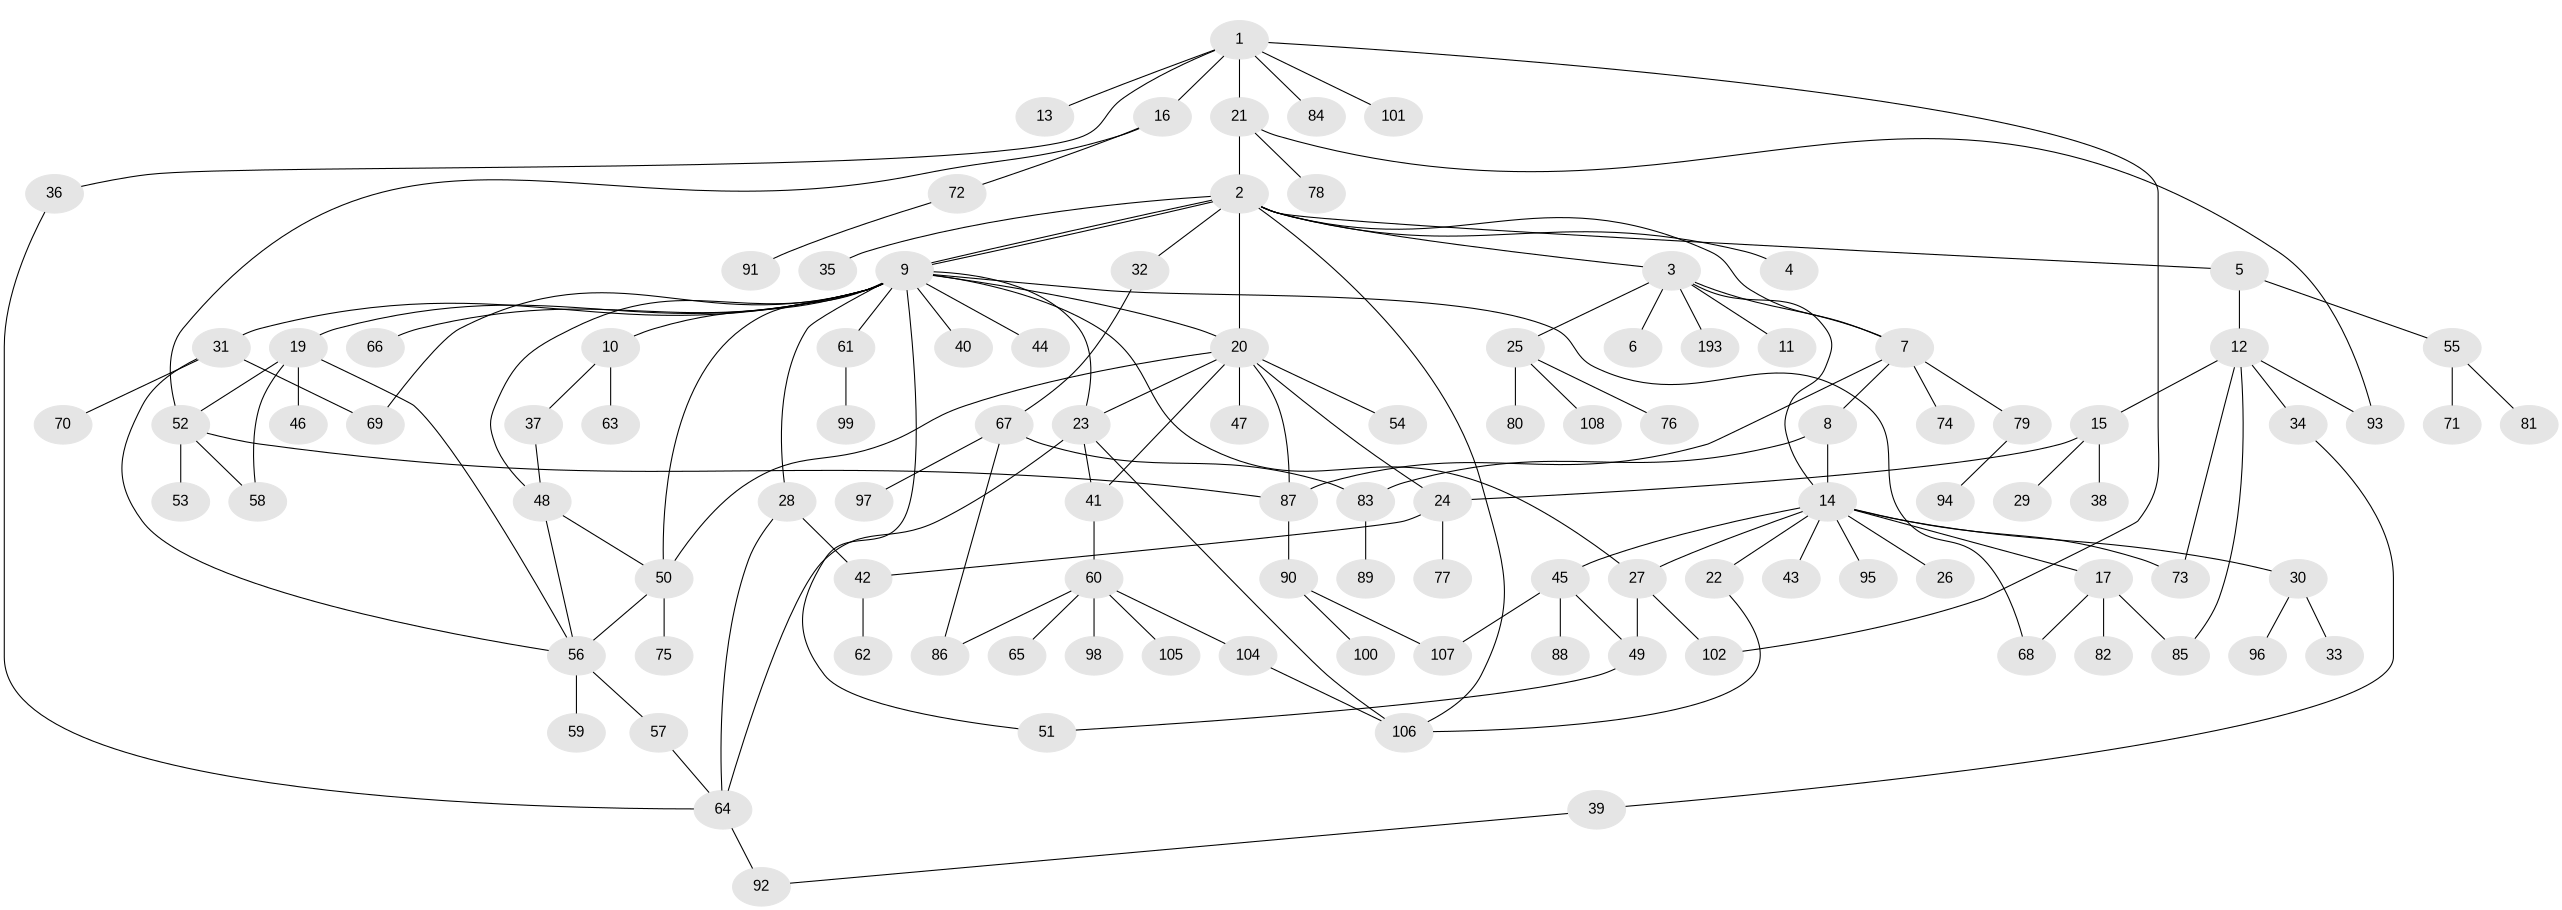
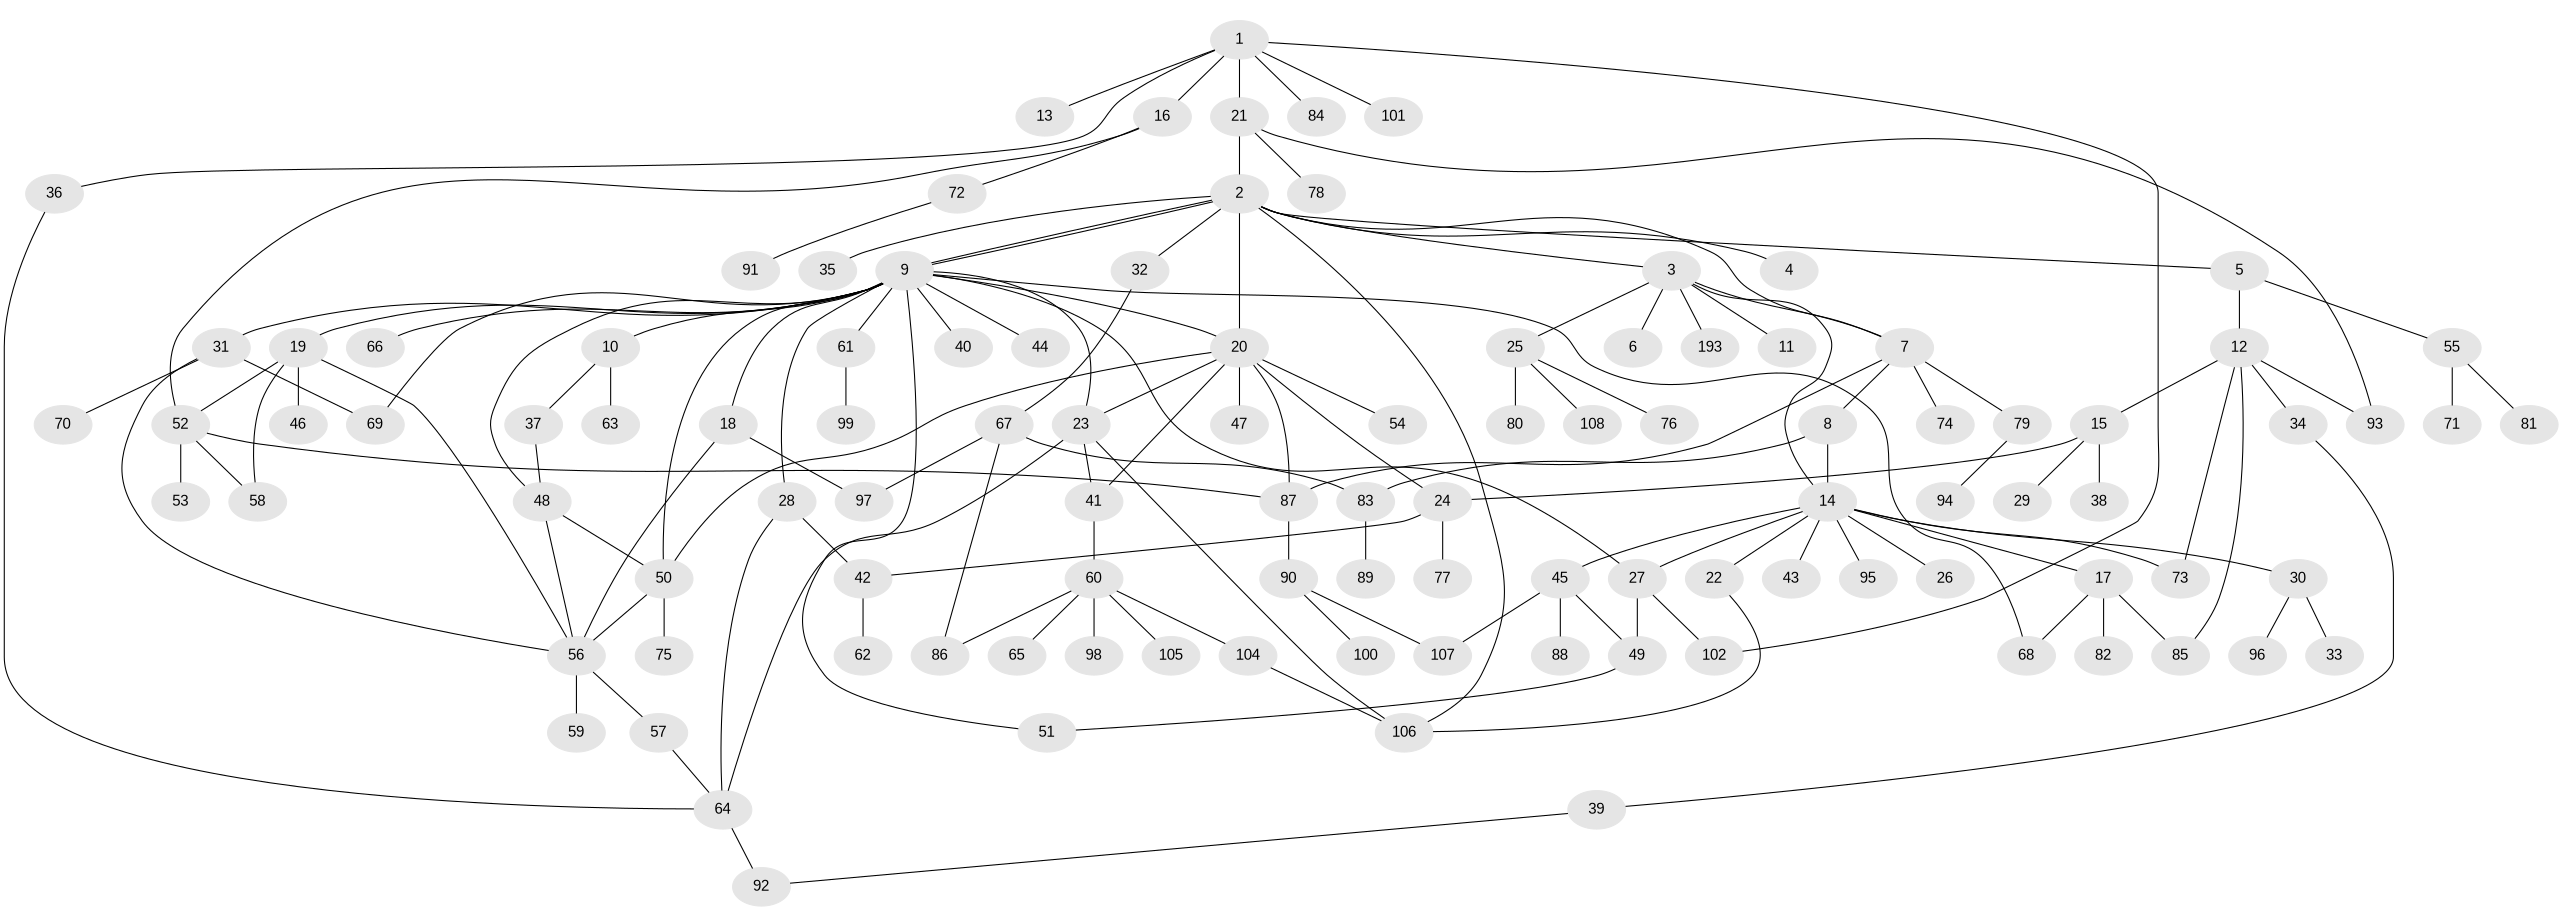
none -> (728, 425)
